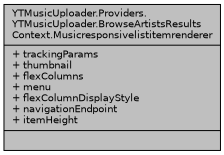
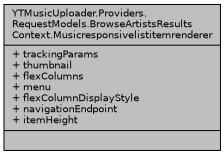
(107, 24) -> (102, 24)
